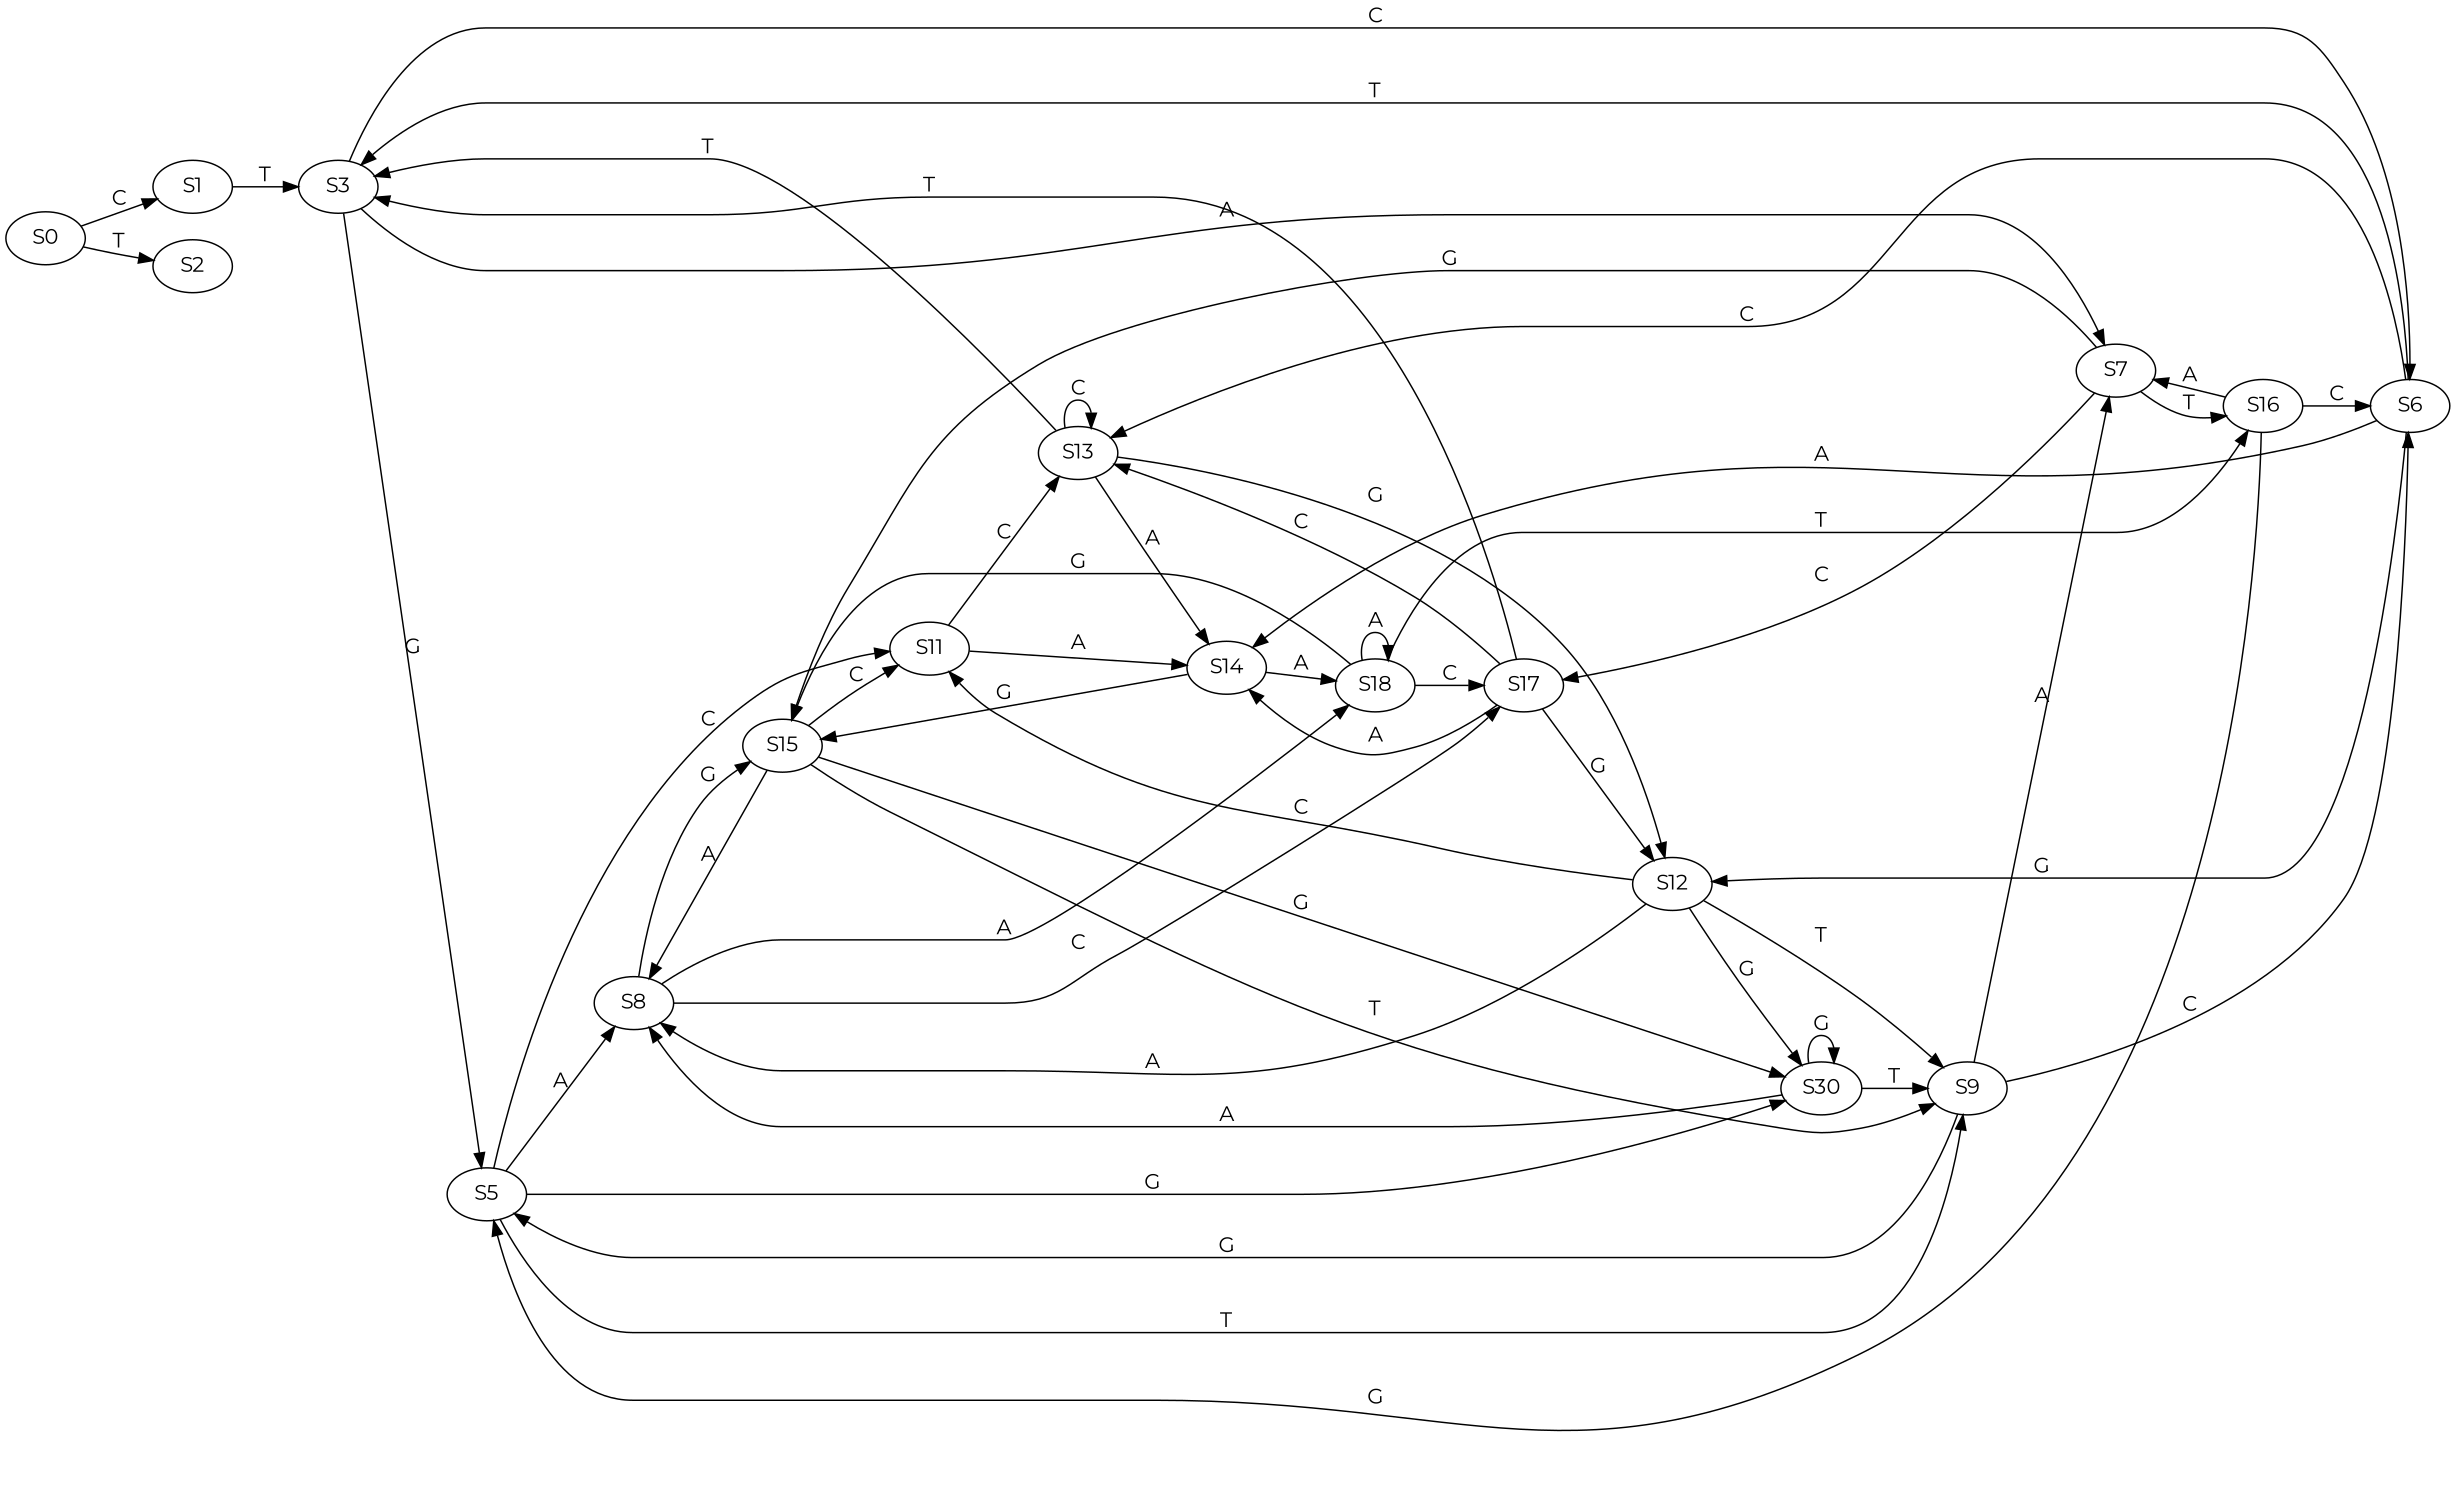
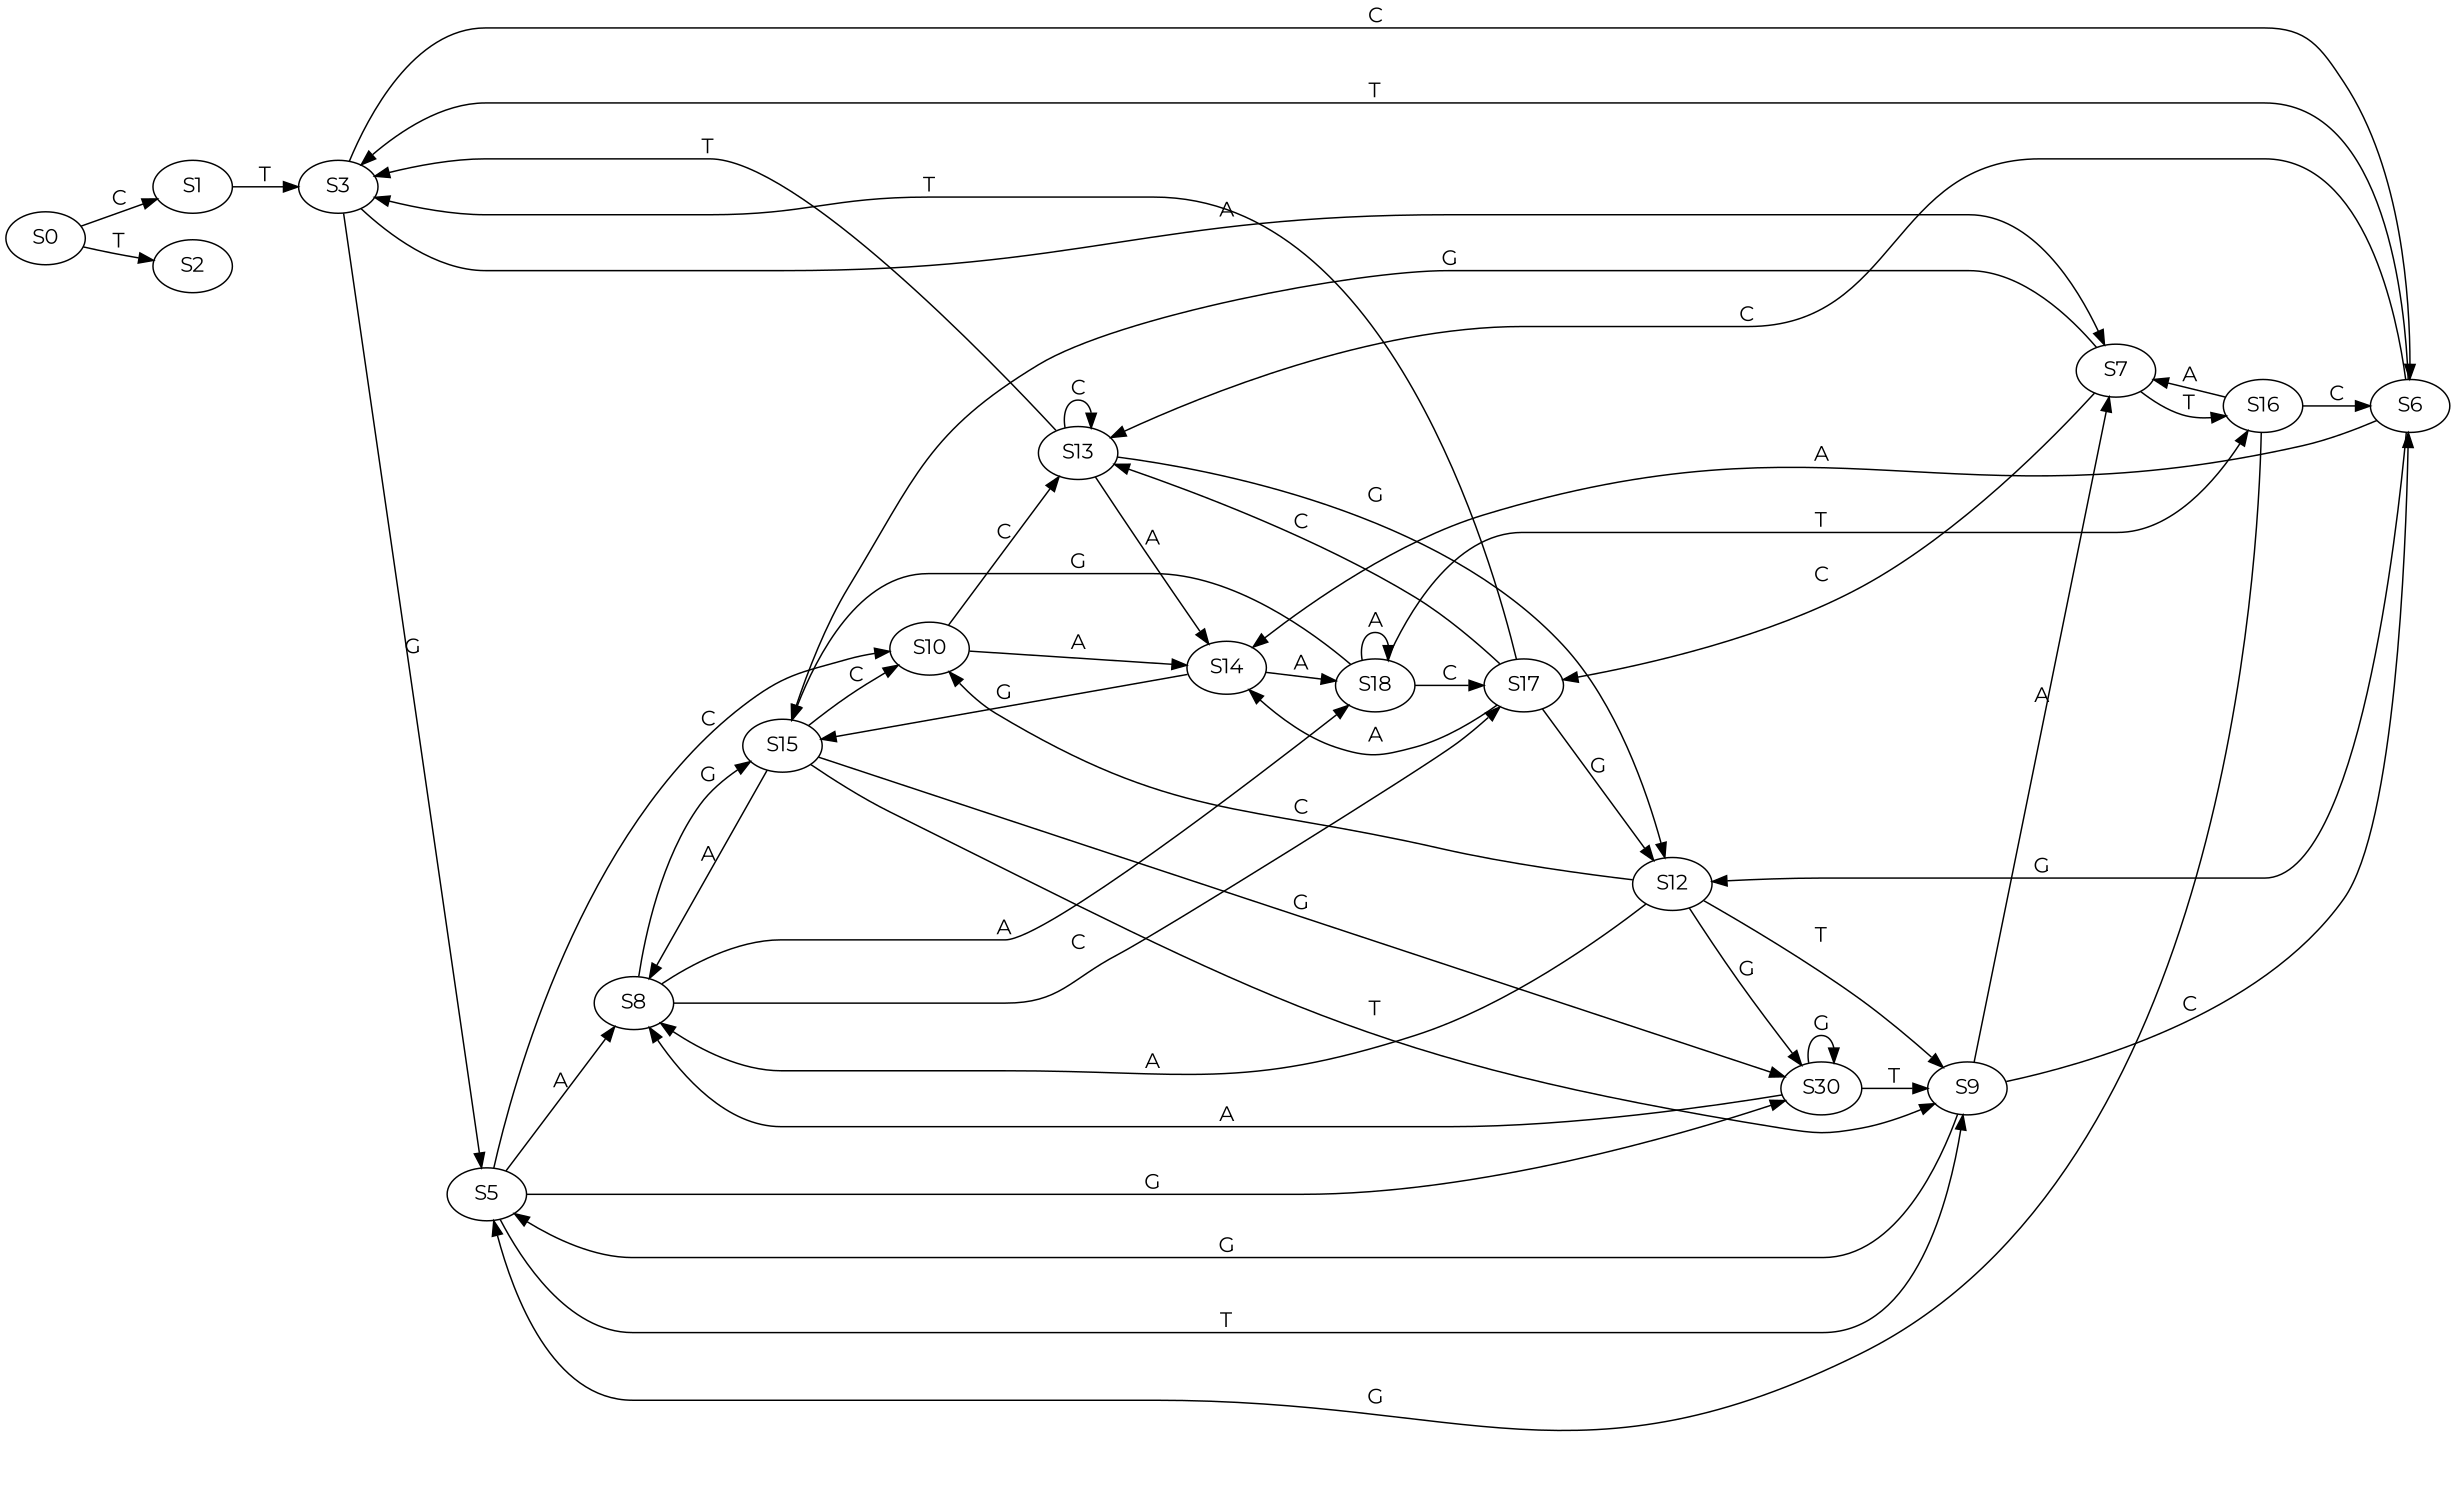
(930, 649) -> (930, 649)
